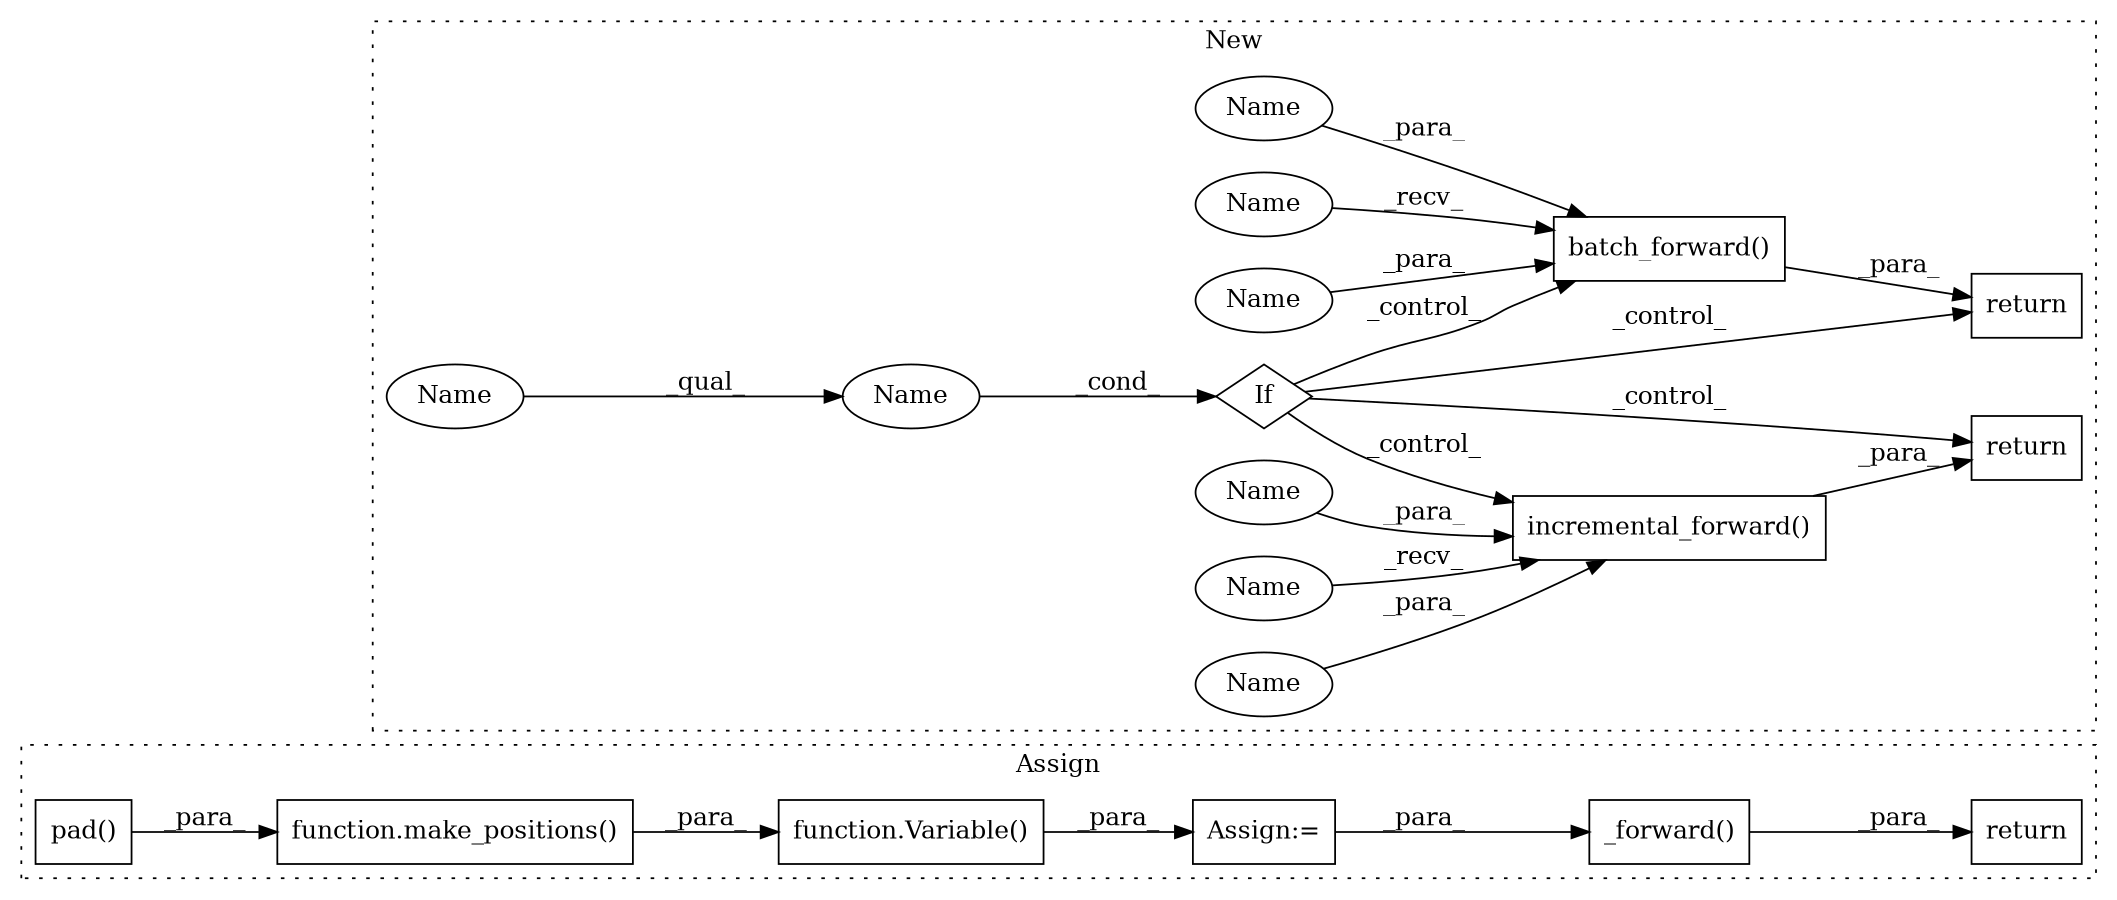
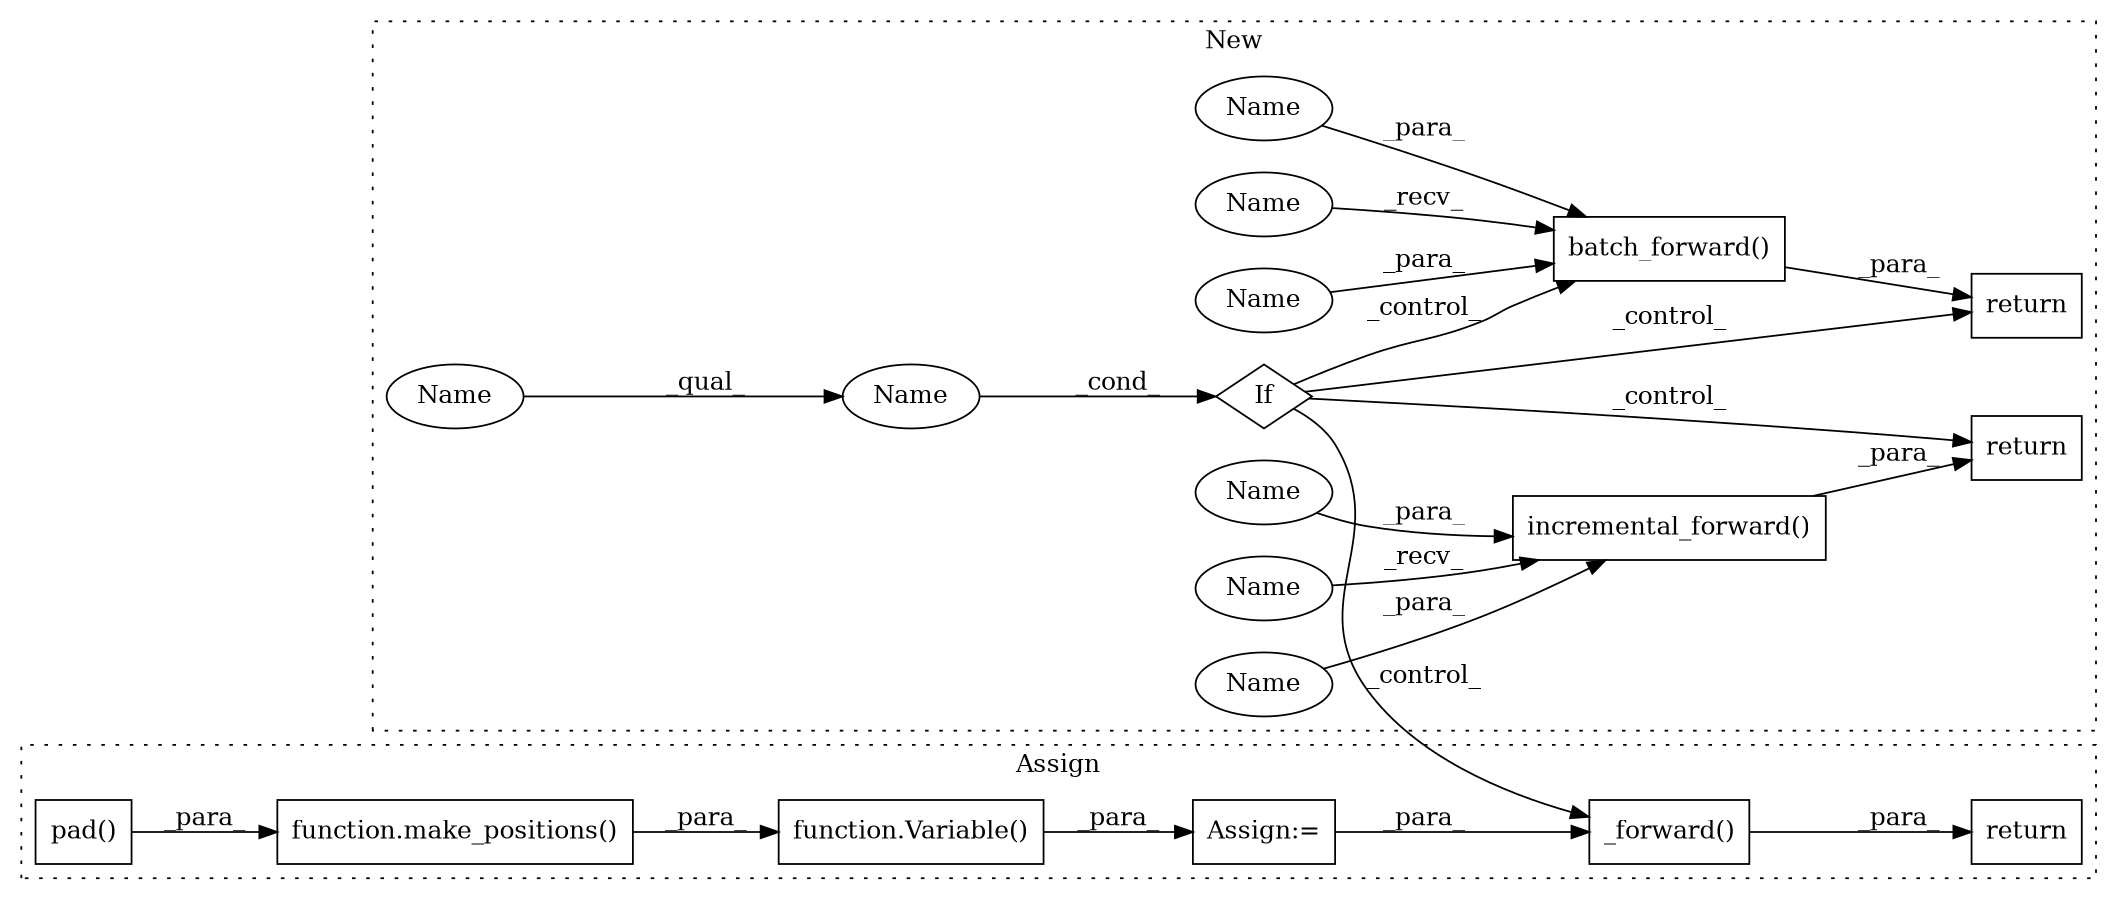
(1387, 466) -> (1347, 647)
